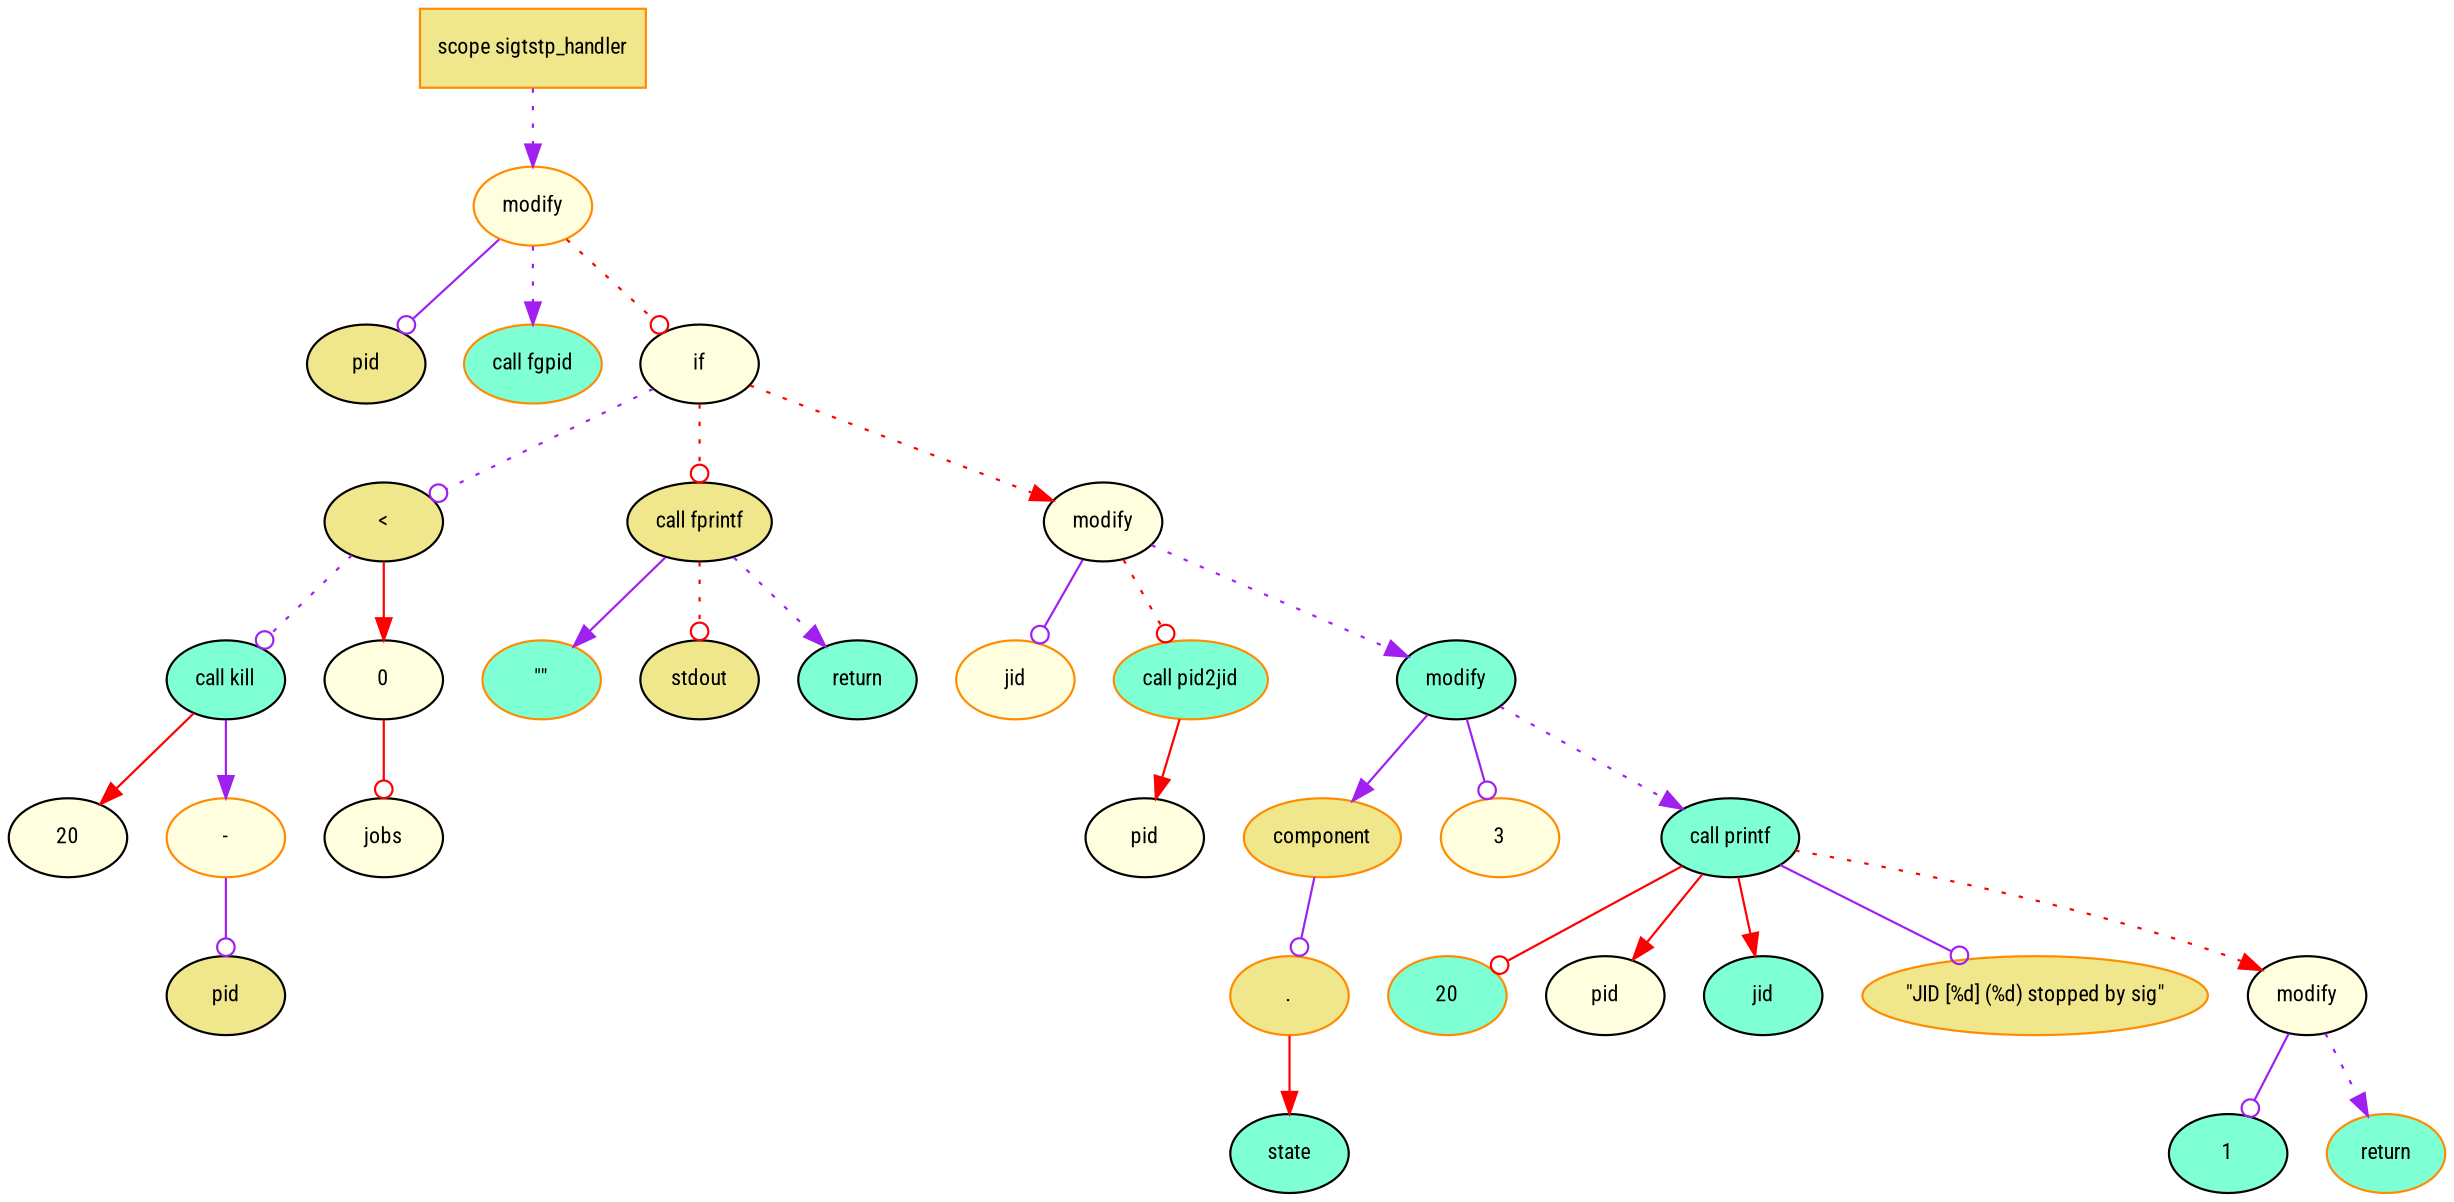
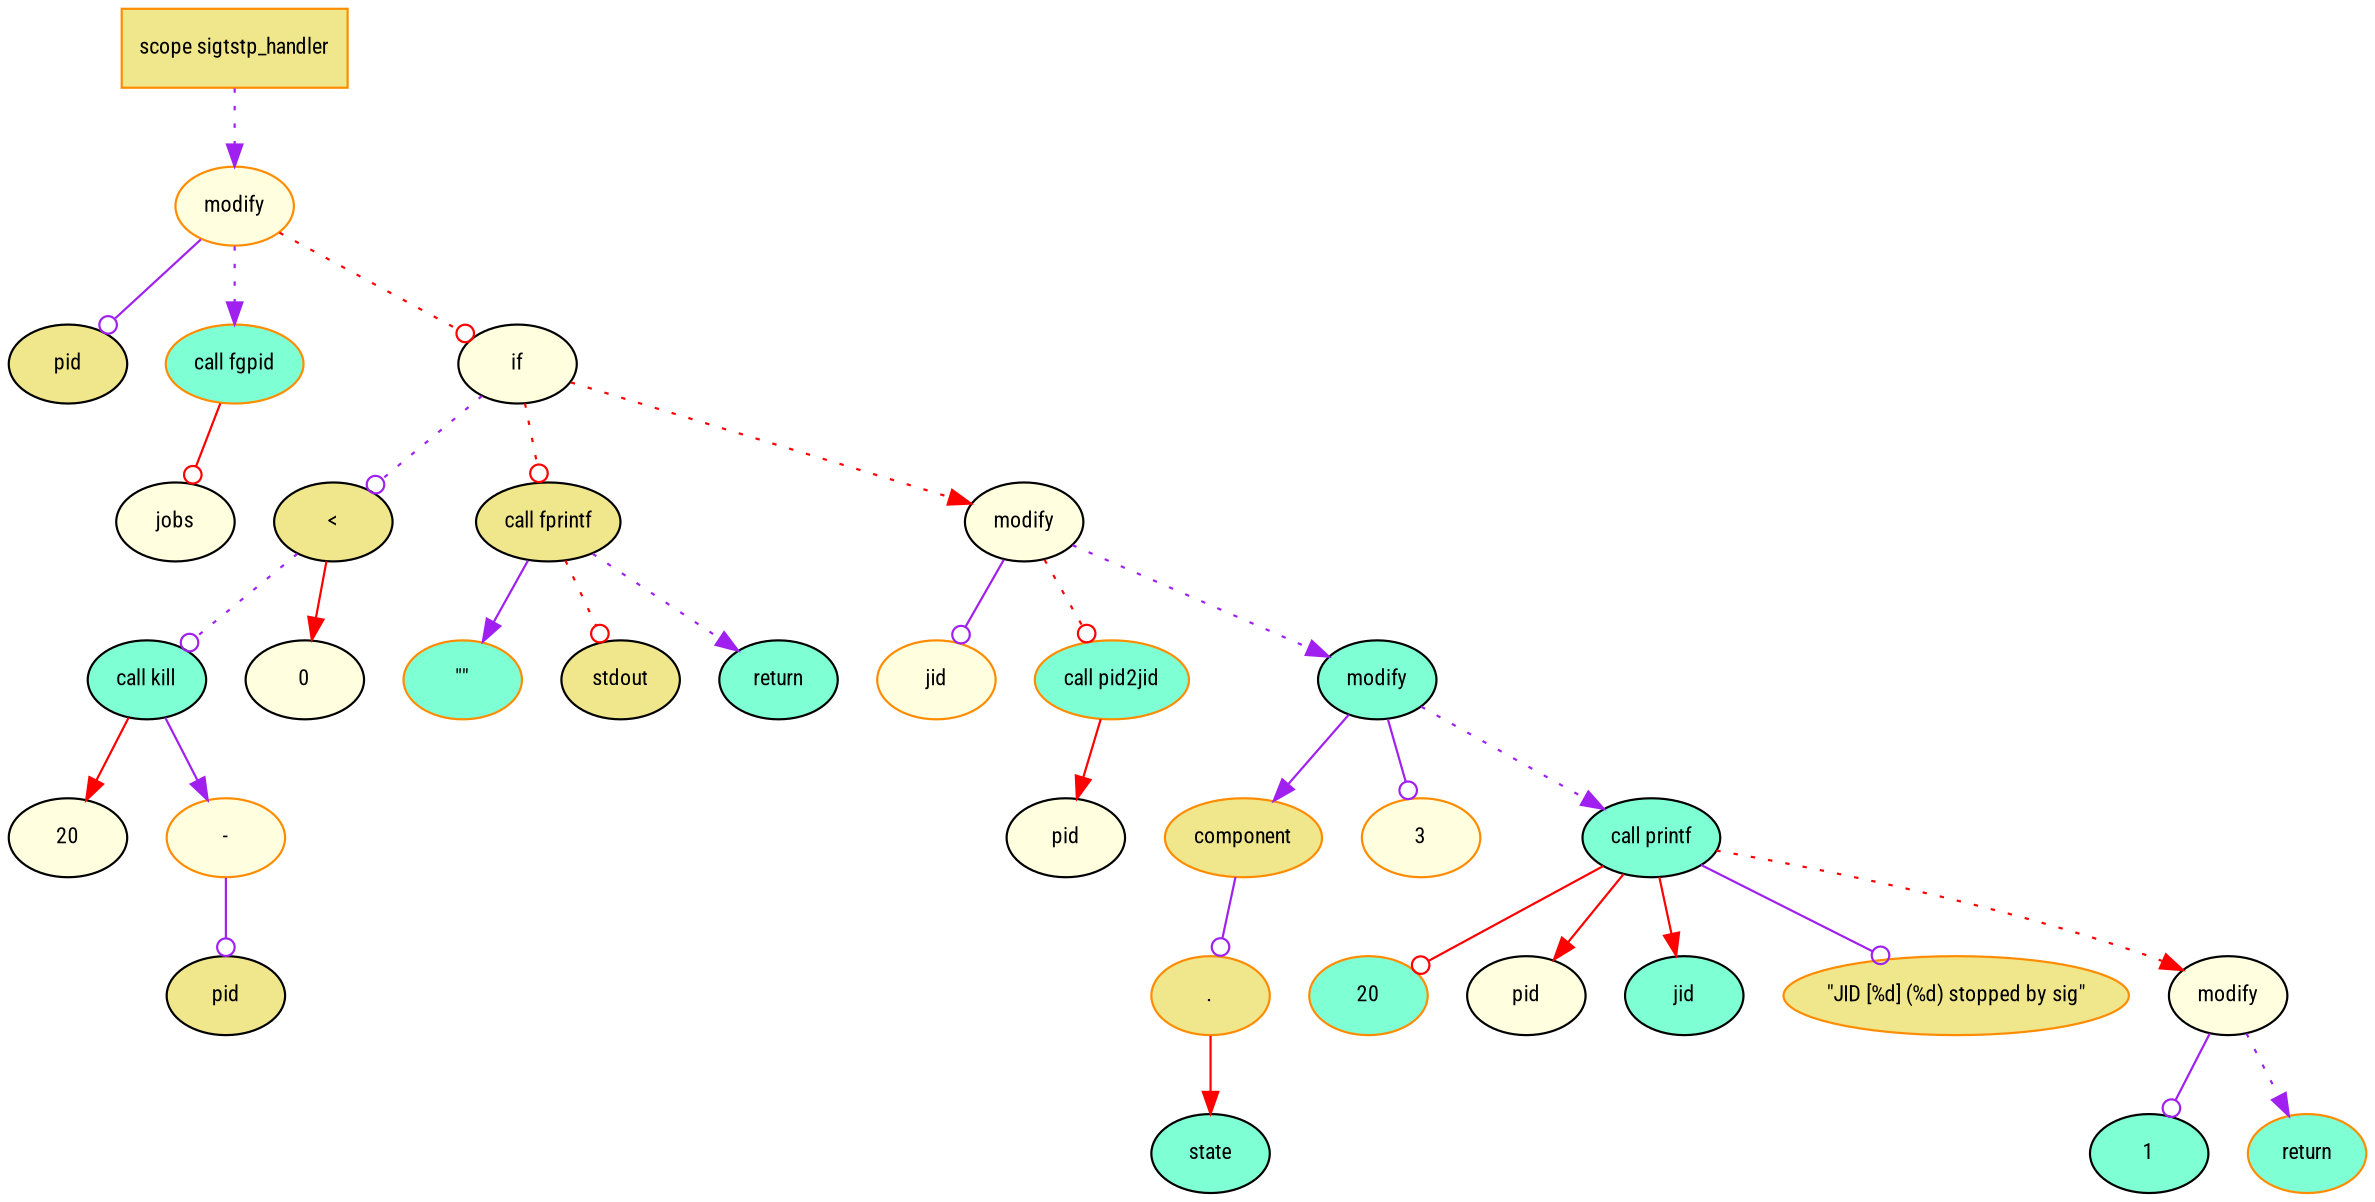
(384, 750) -> (208, 435)
